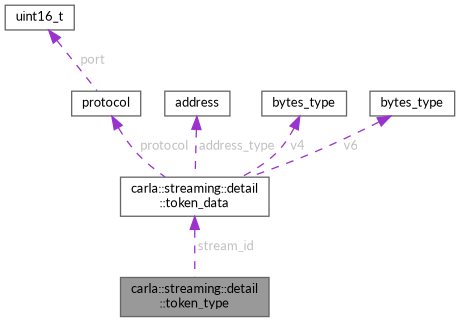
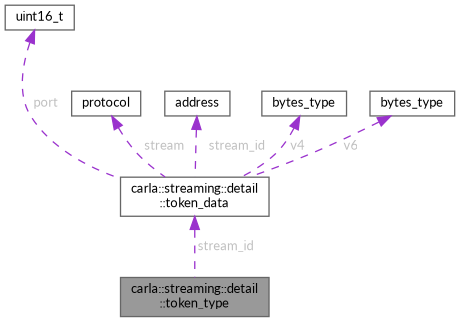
(77, 66) -> (42, 130)
(163, 147) -> (163, 147)
(236, 147) -> (236, 147)
